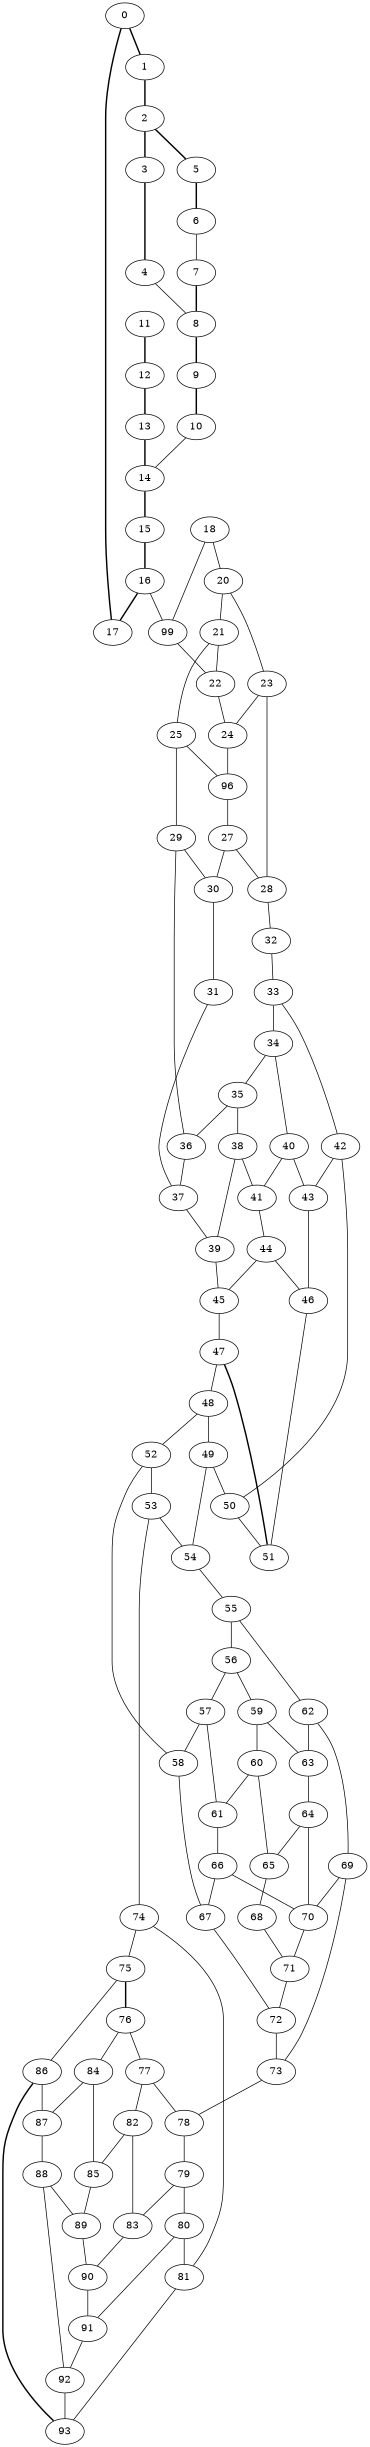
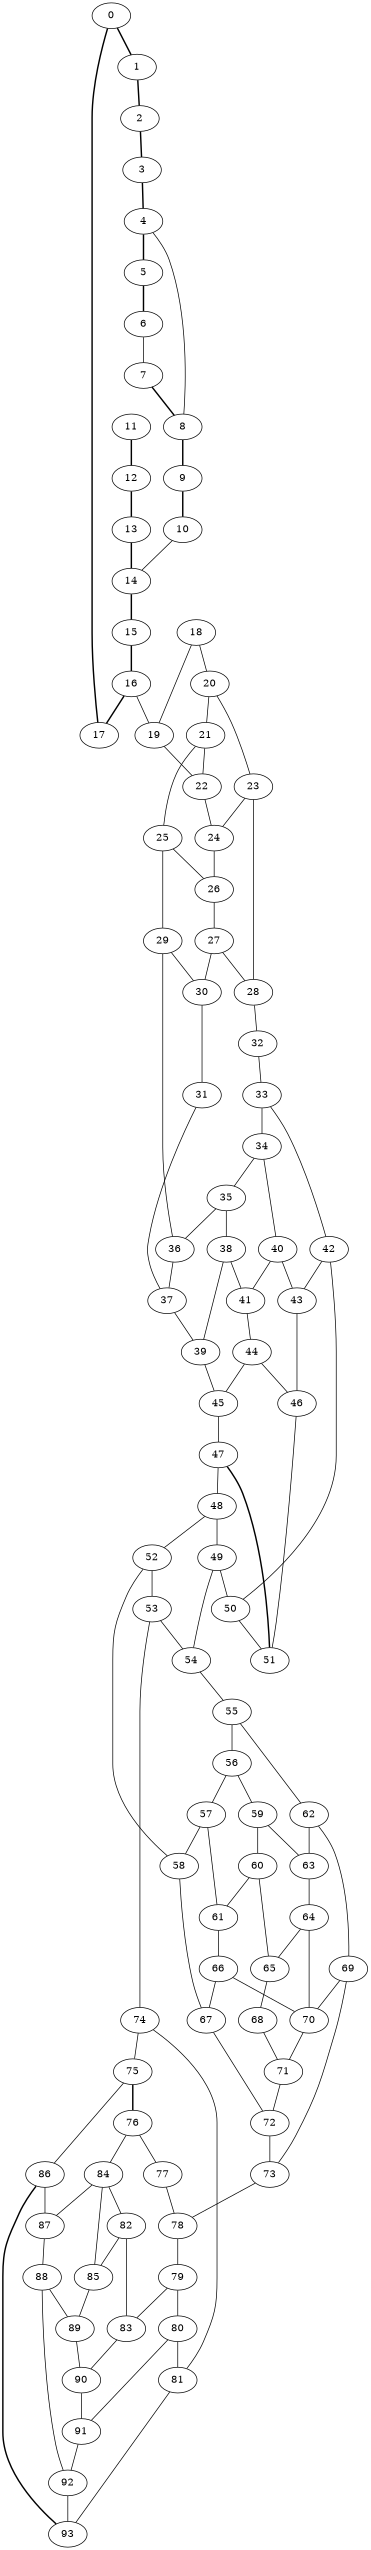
(171, 144) -> (143, 247)
(168, 633) -> (154, 735)
(228, 787) -> (214, 890)
(139, 2097) -> (115, 2200)
